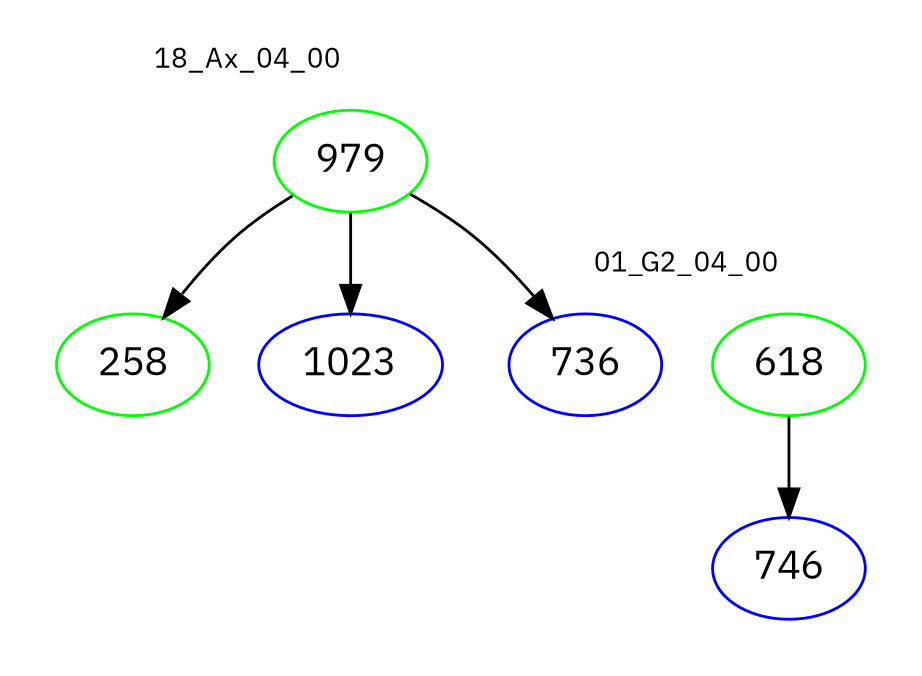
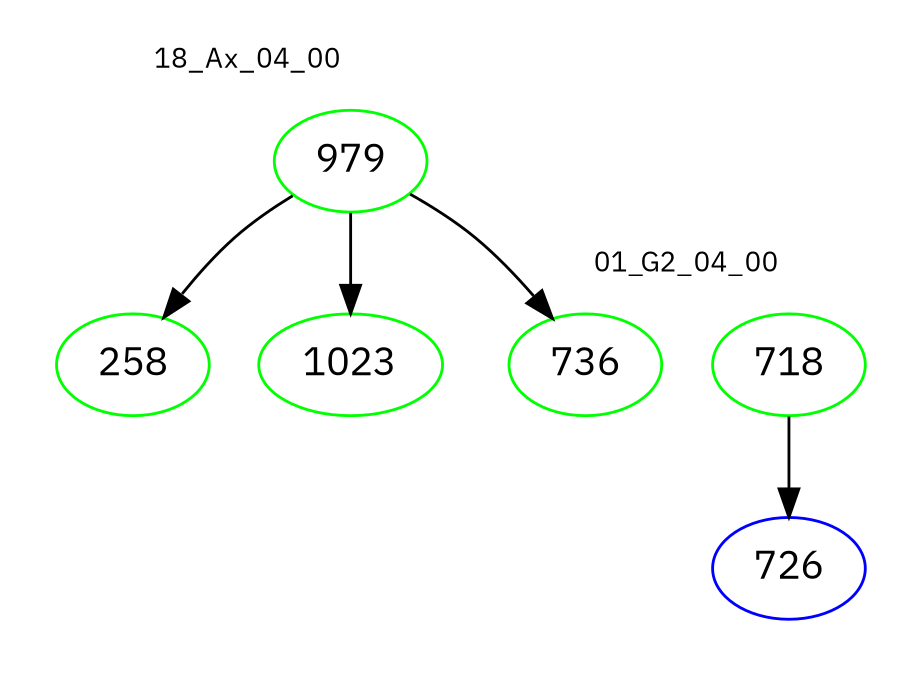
(351, 365) -> (351, 365)
(585, 365) -> (585, 365)
(789, 365) -> (789, 365)
(789, 568) -> (789, 568)
